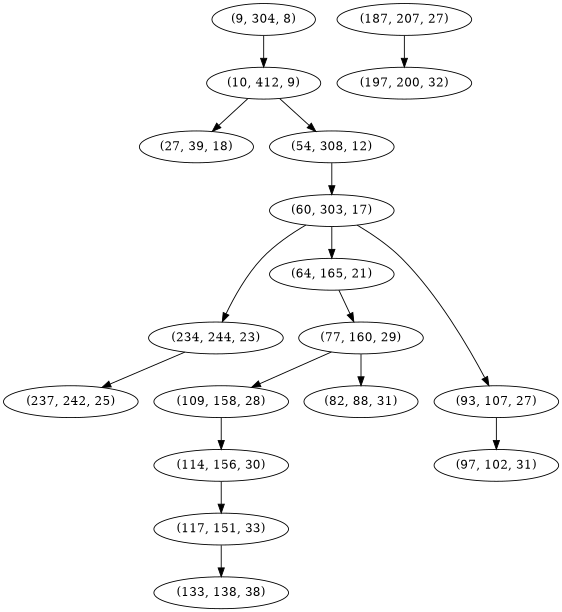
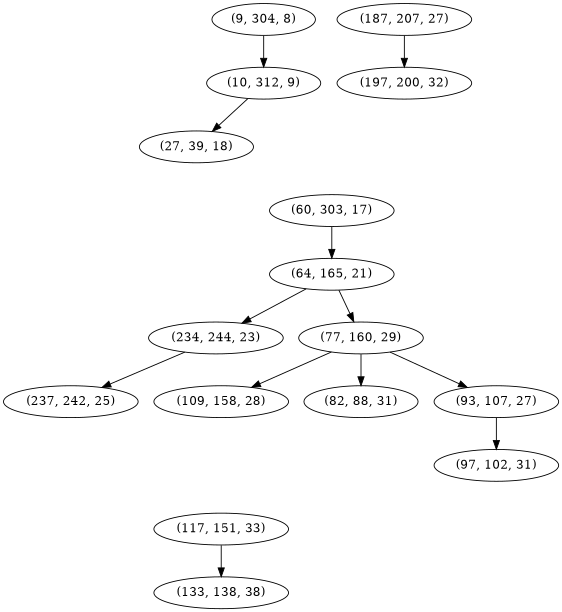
(264, 83) -> (264, 83)
(332, 147) -> none
(258, 262) -> (278, 304)
(431, 292) -> (425, 368)
(221, 465) -> none
